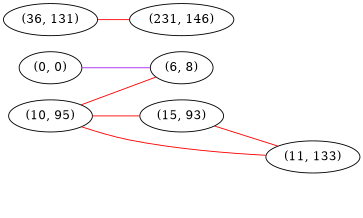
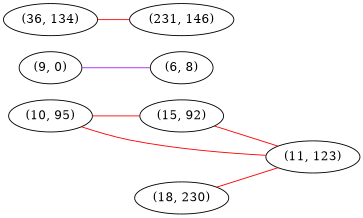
(51, 20) -> (51, 20)
(51, 68) -> (51, 68)
(119, 91) -> none
(182, 116) -> (182, 116)
(313, 157) -> (313, 157)
none -> (182, 198)
